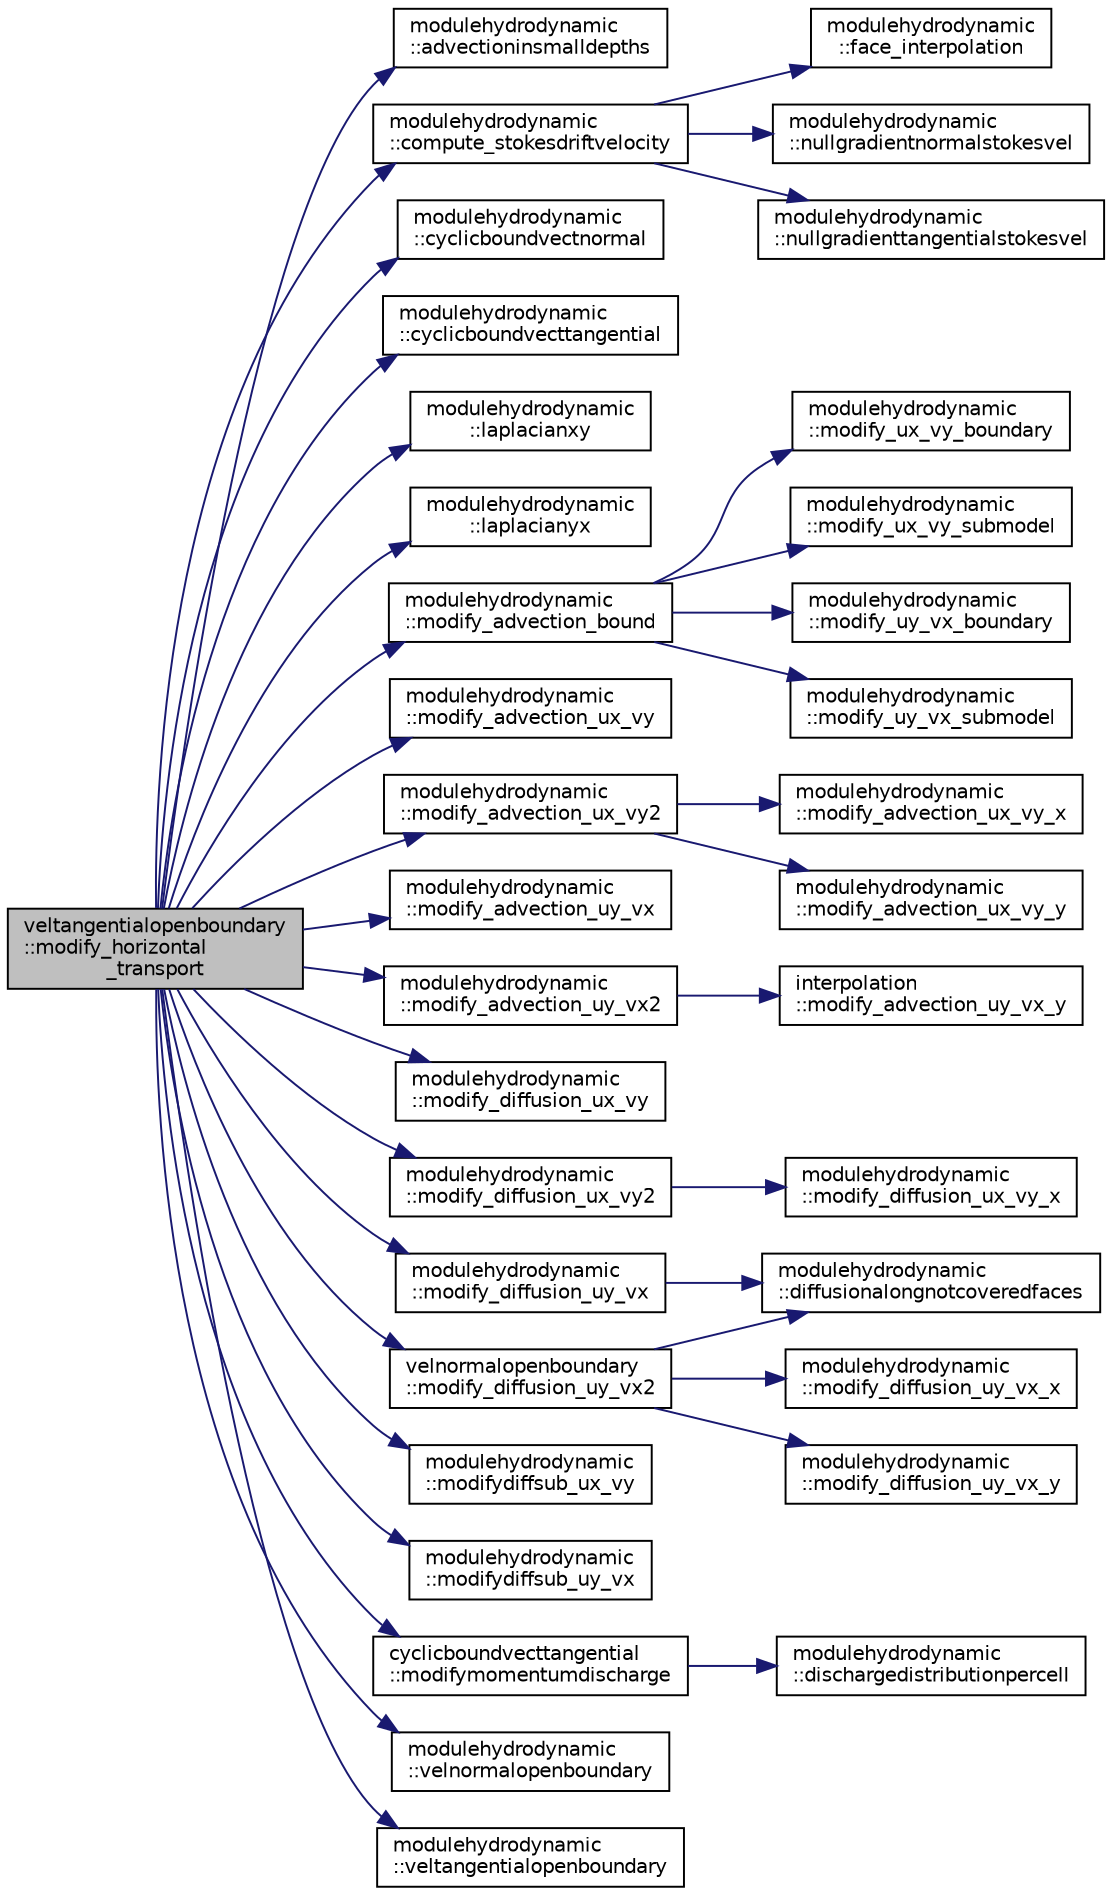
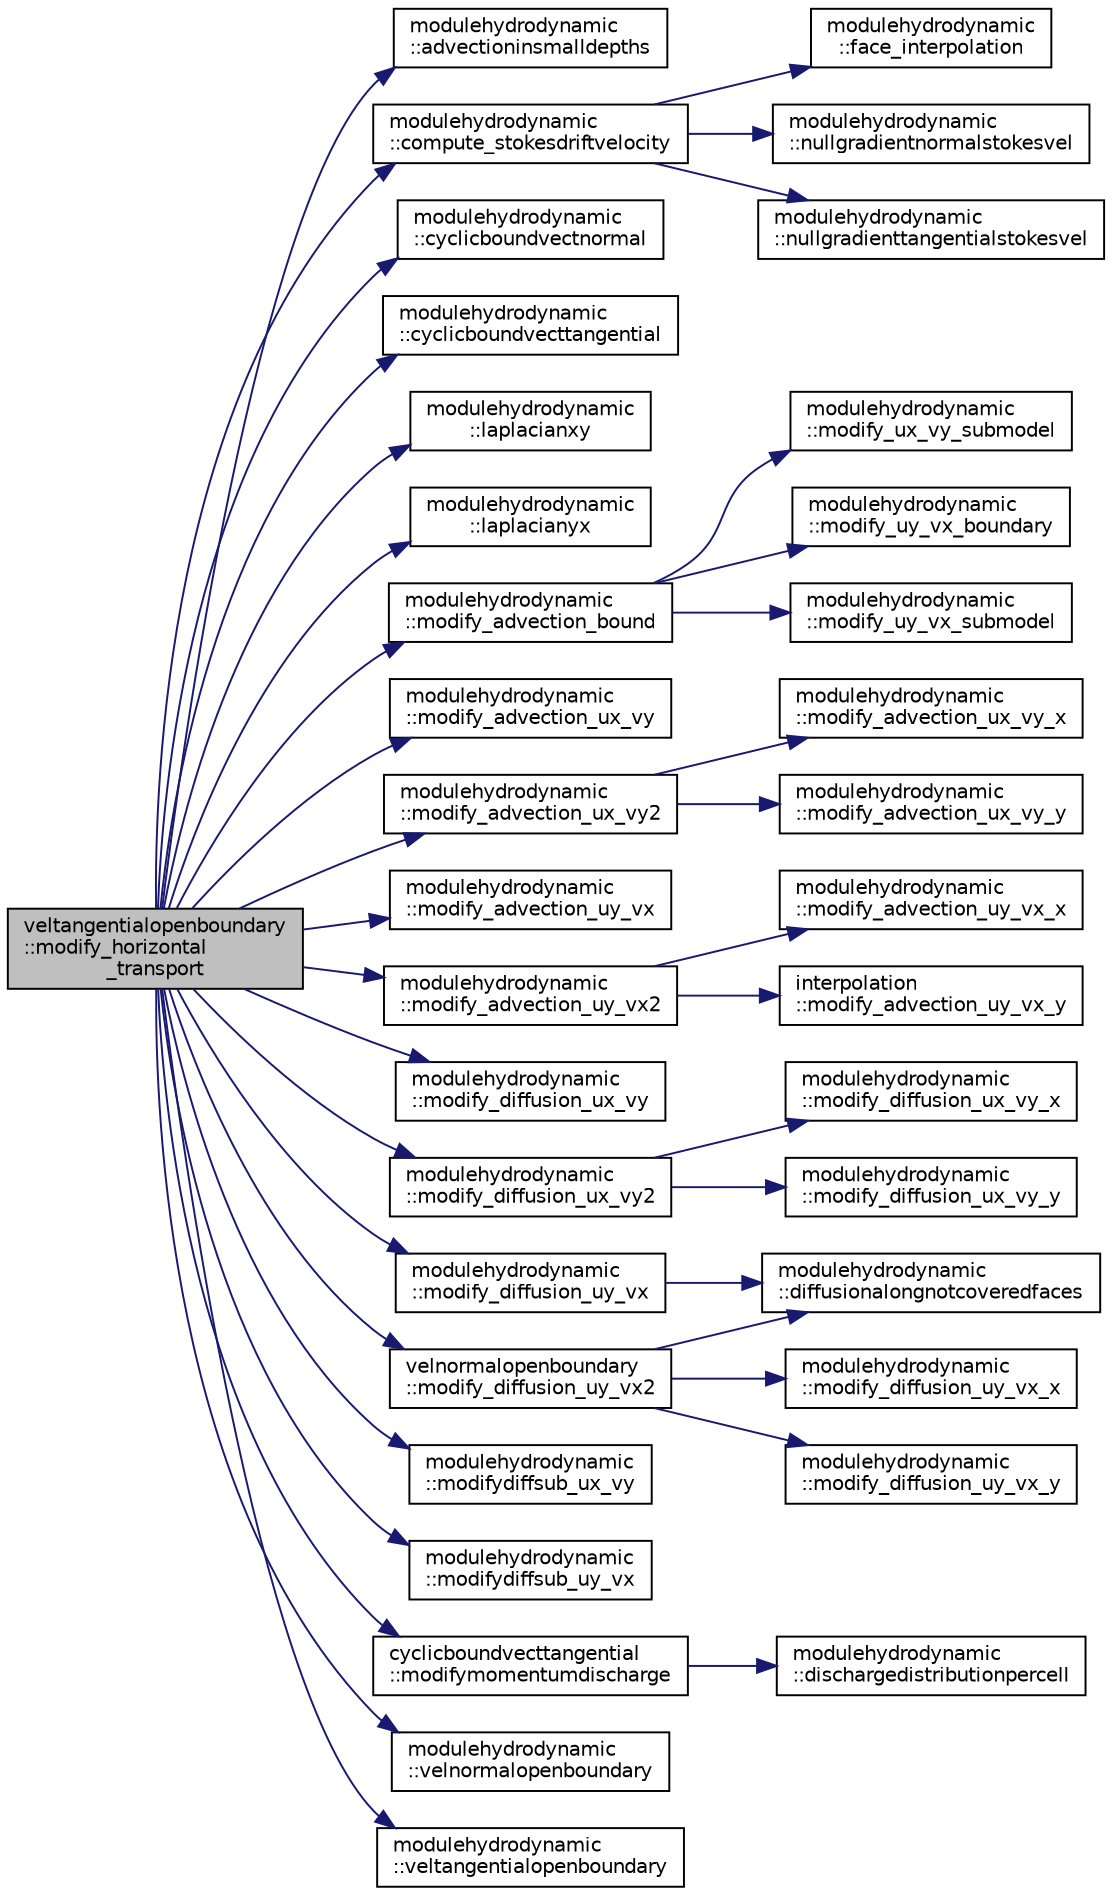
(931, 421) -> none
none -> (931, 900)
none -> (931, 1187)
